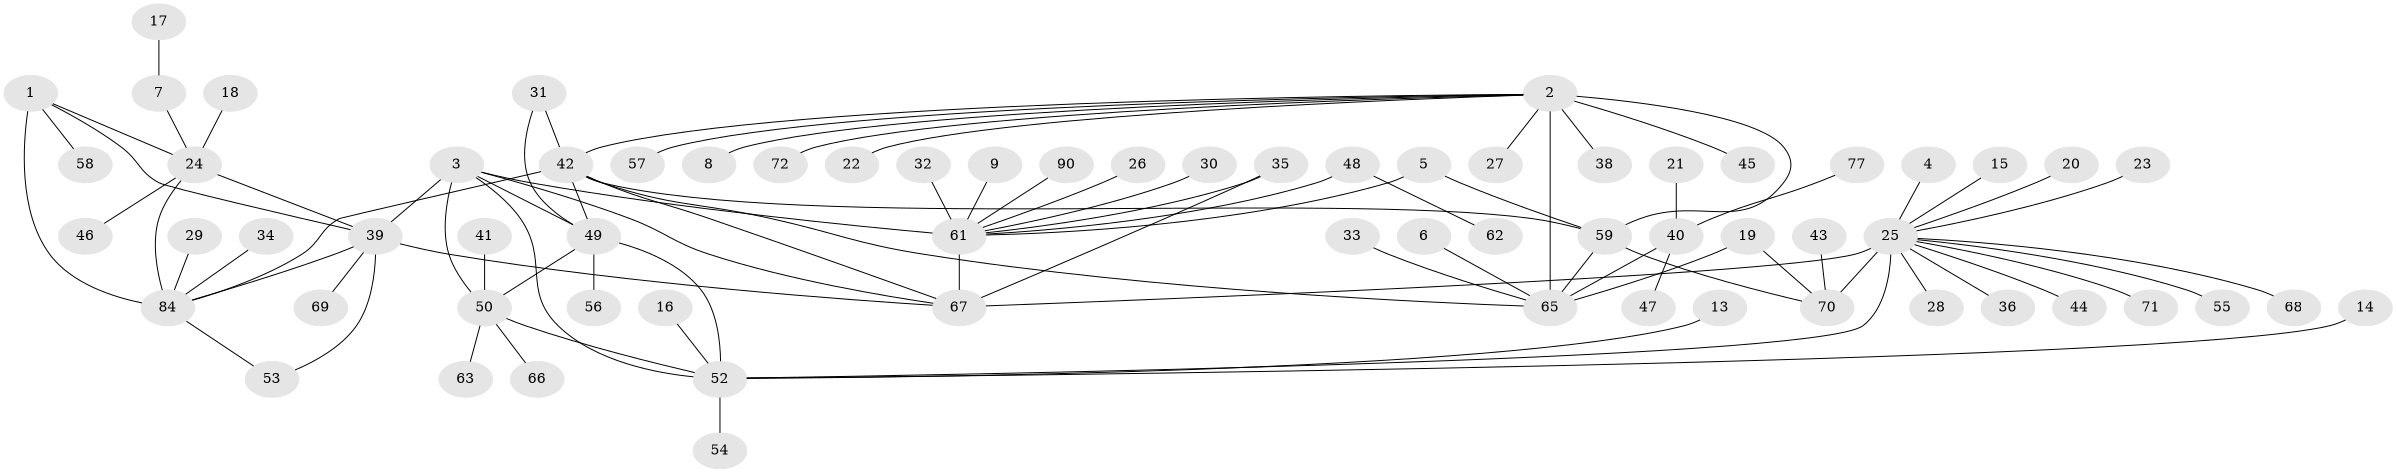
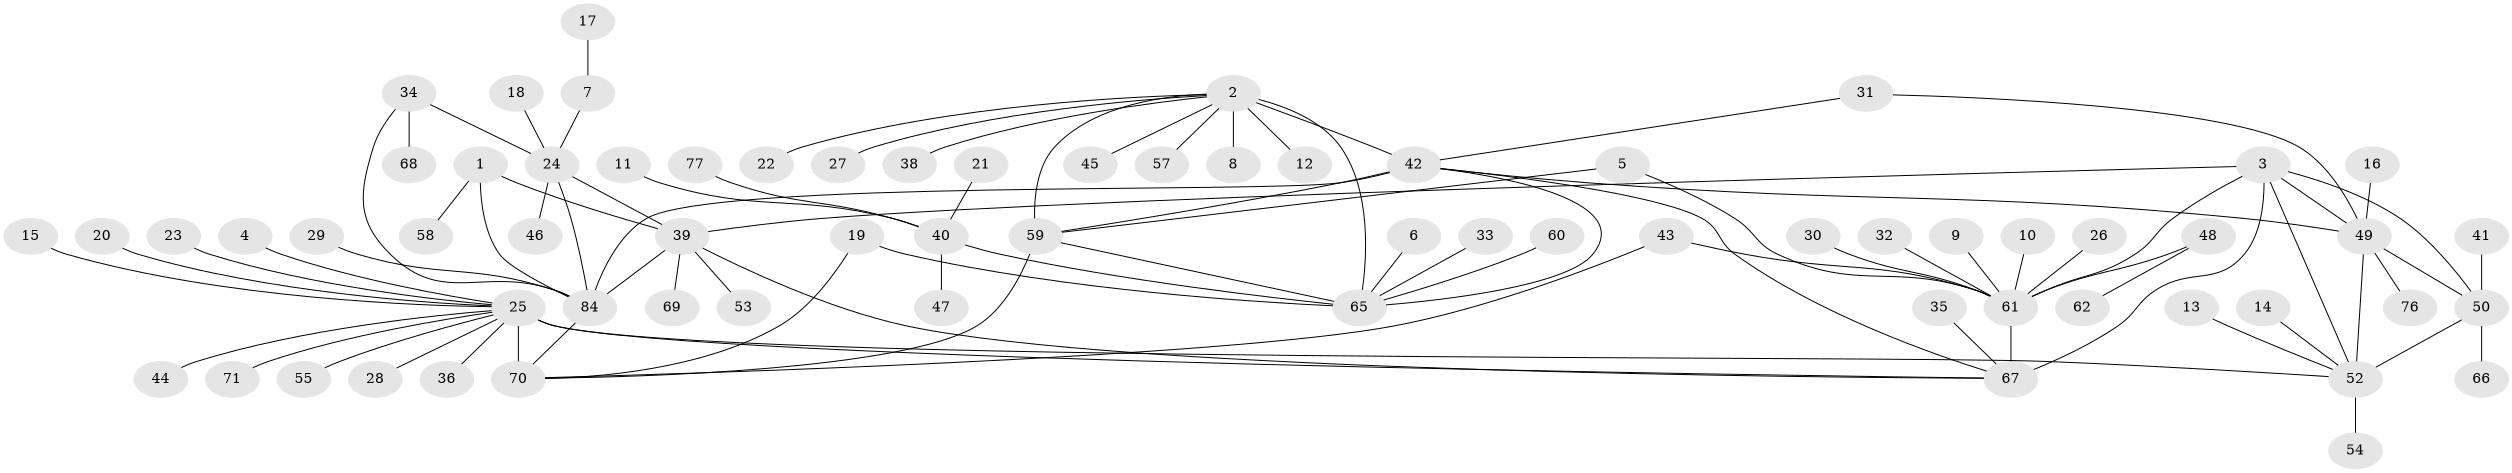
(113, 129) -> (481, 129)
none -> (624, 165)
(781, 165) -> (1305, 165)
(1067, 165) -> (2028, 236)
(1111, 215) -> (1842, 266)
none -> (1557, 236)
(2098, 256) -> (409, 129)
(594, 308) -> (2410, 308)
(220, 344) -> (554, 343)
(693, 344) -> (2368, 207)
(466, 379) -> none
